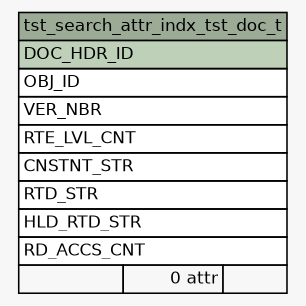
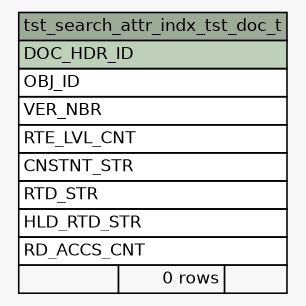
(194, 278) -> (191, 278)
